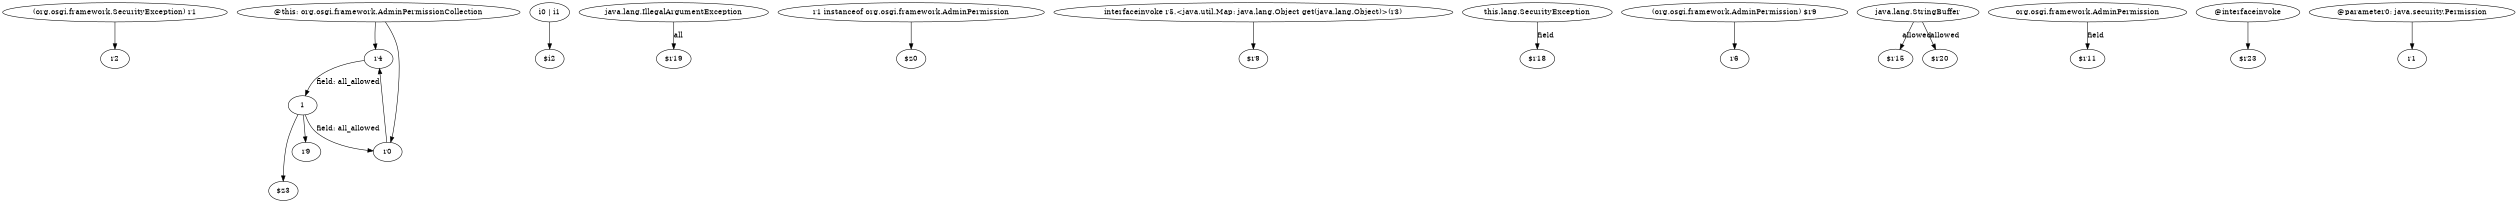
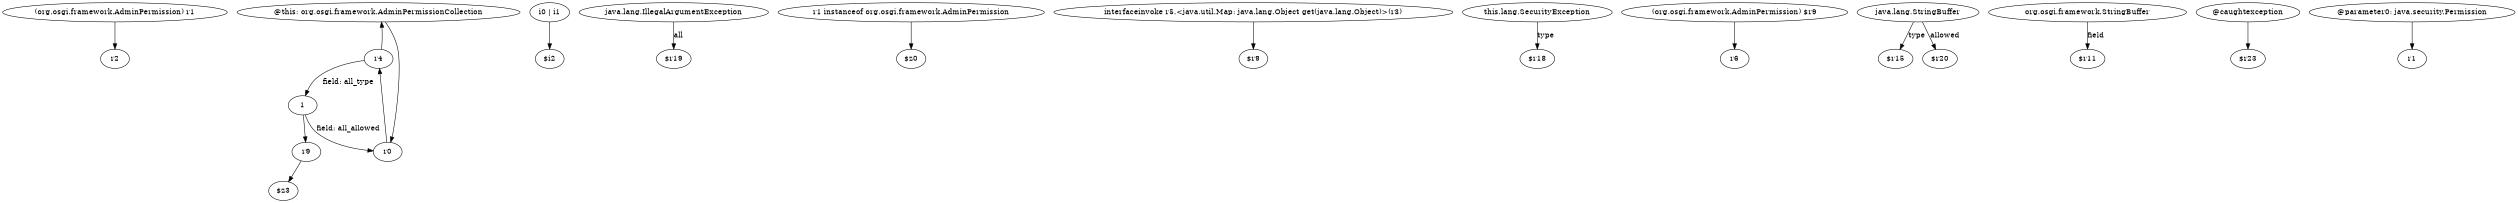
(115, 12) -> (115, 12)
(2088, 12) -> (2088, 12)
(2248, 12) -> (2248, 12)
(375, 33) -> (382, 38)
(1546, 36) -> (1546, 36)
(1917, 36) -> (1917, 36)
(348, 82) -> (348, 82)
(287, 144) -> (296, 169)
